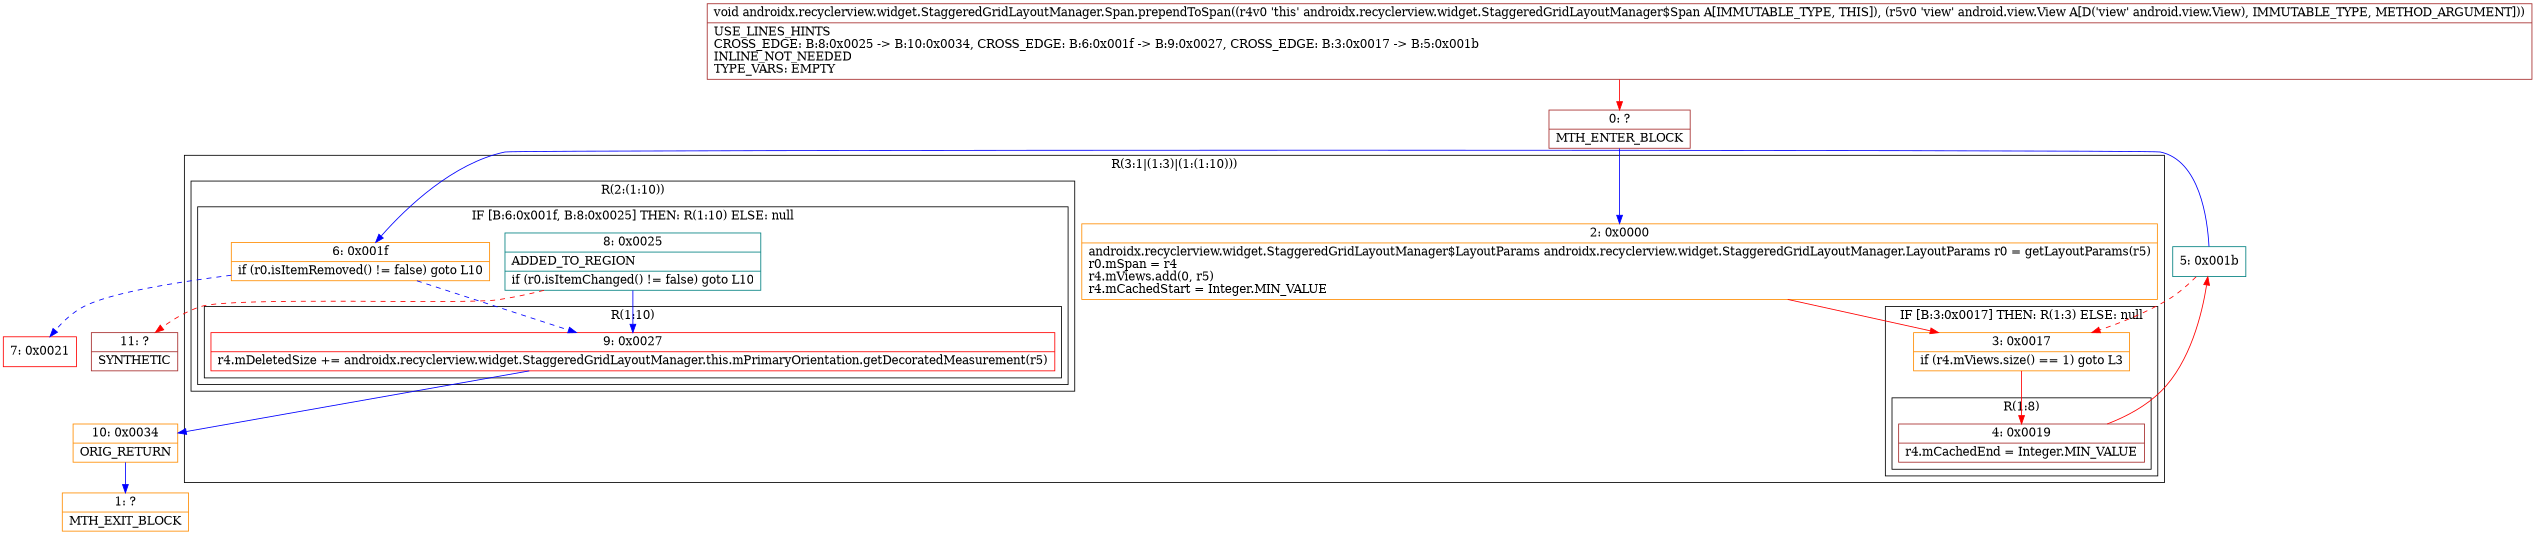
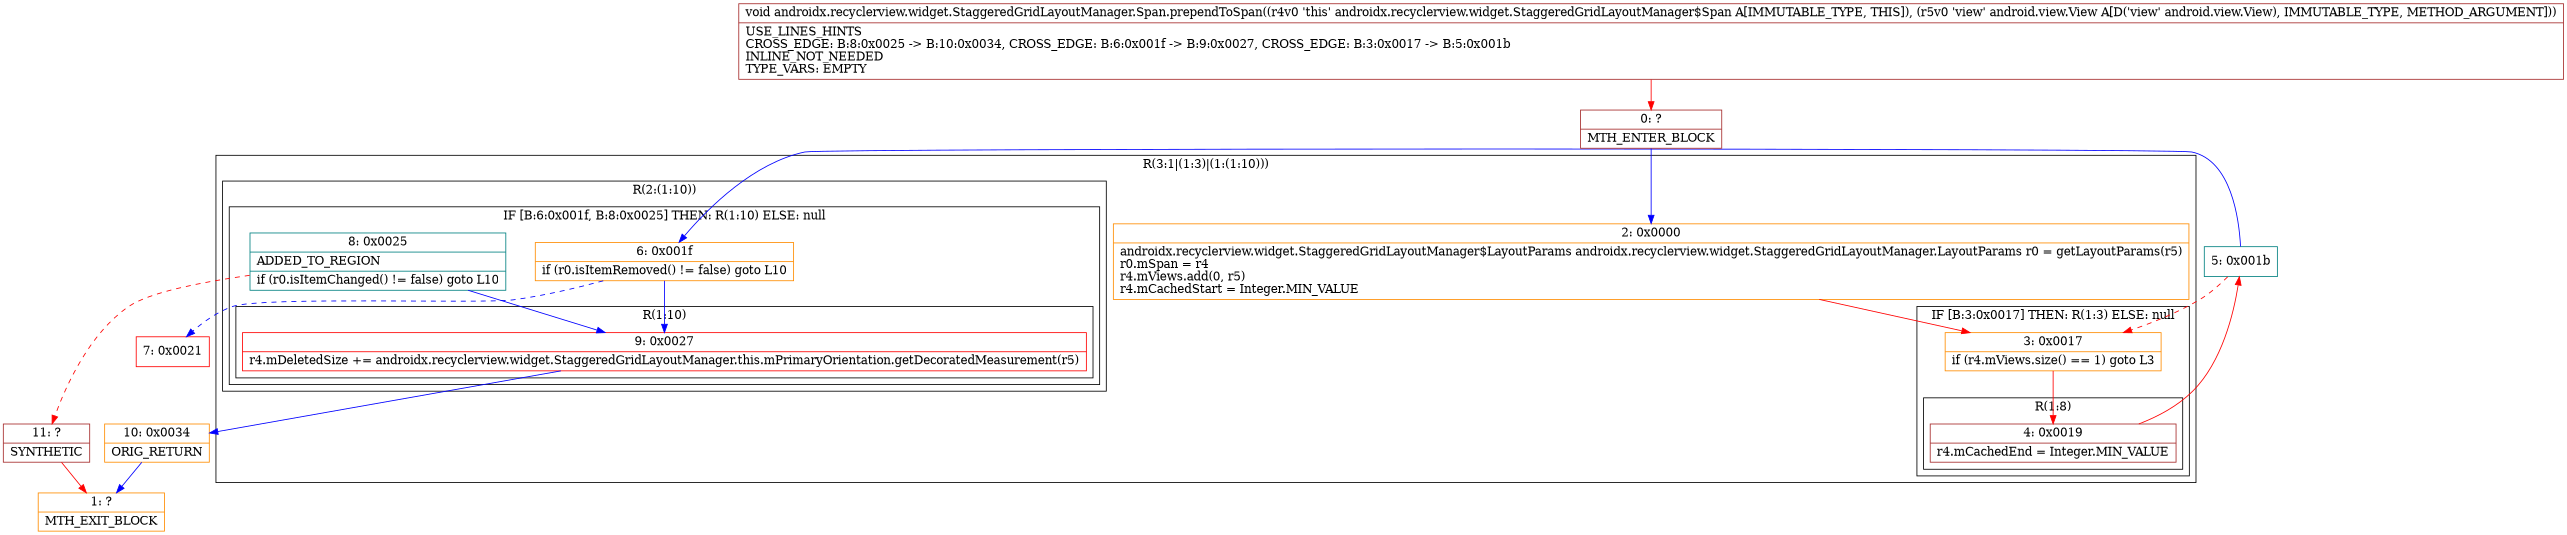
(512, 312) -> (664, 301)
none -> (71, 474)
